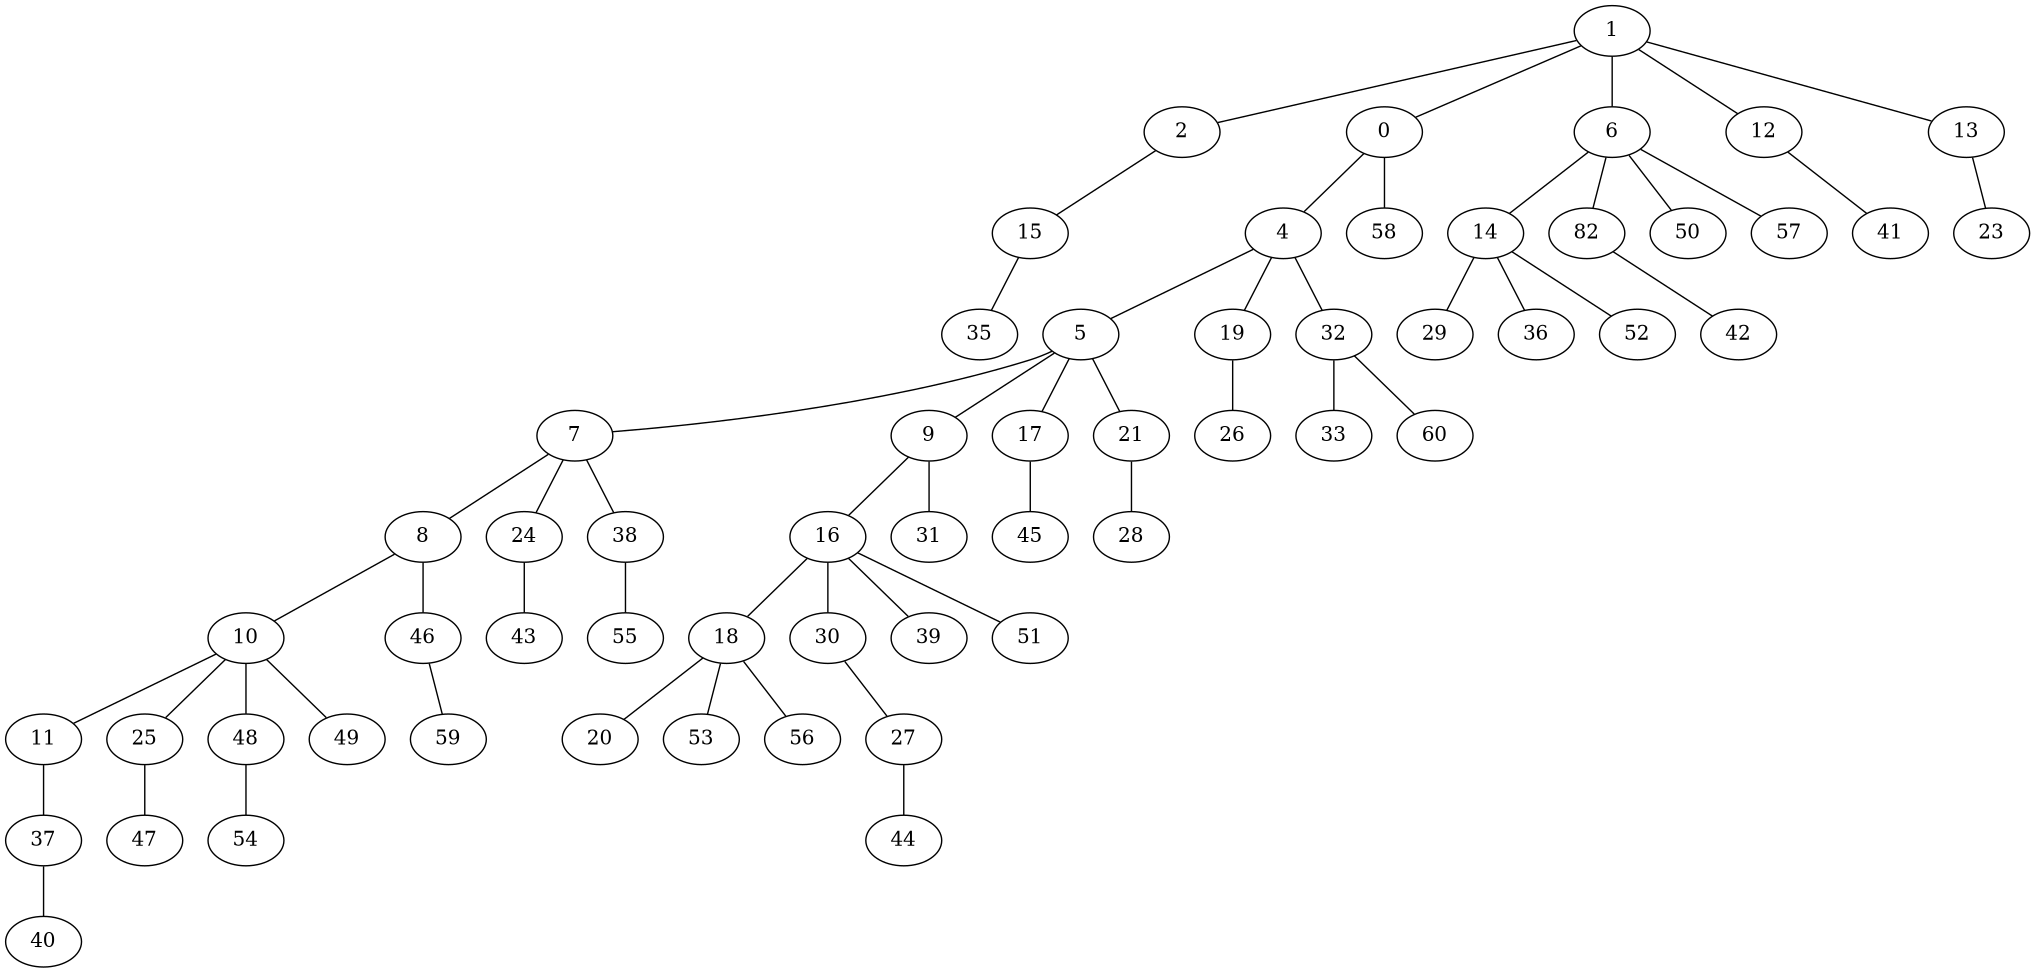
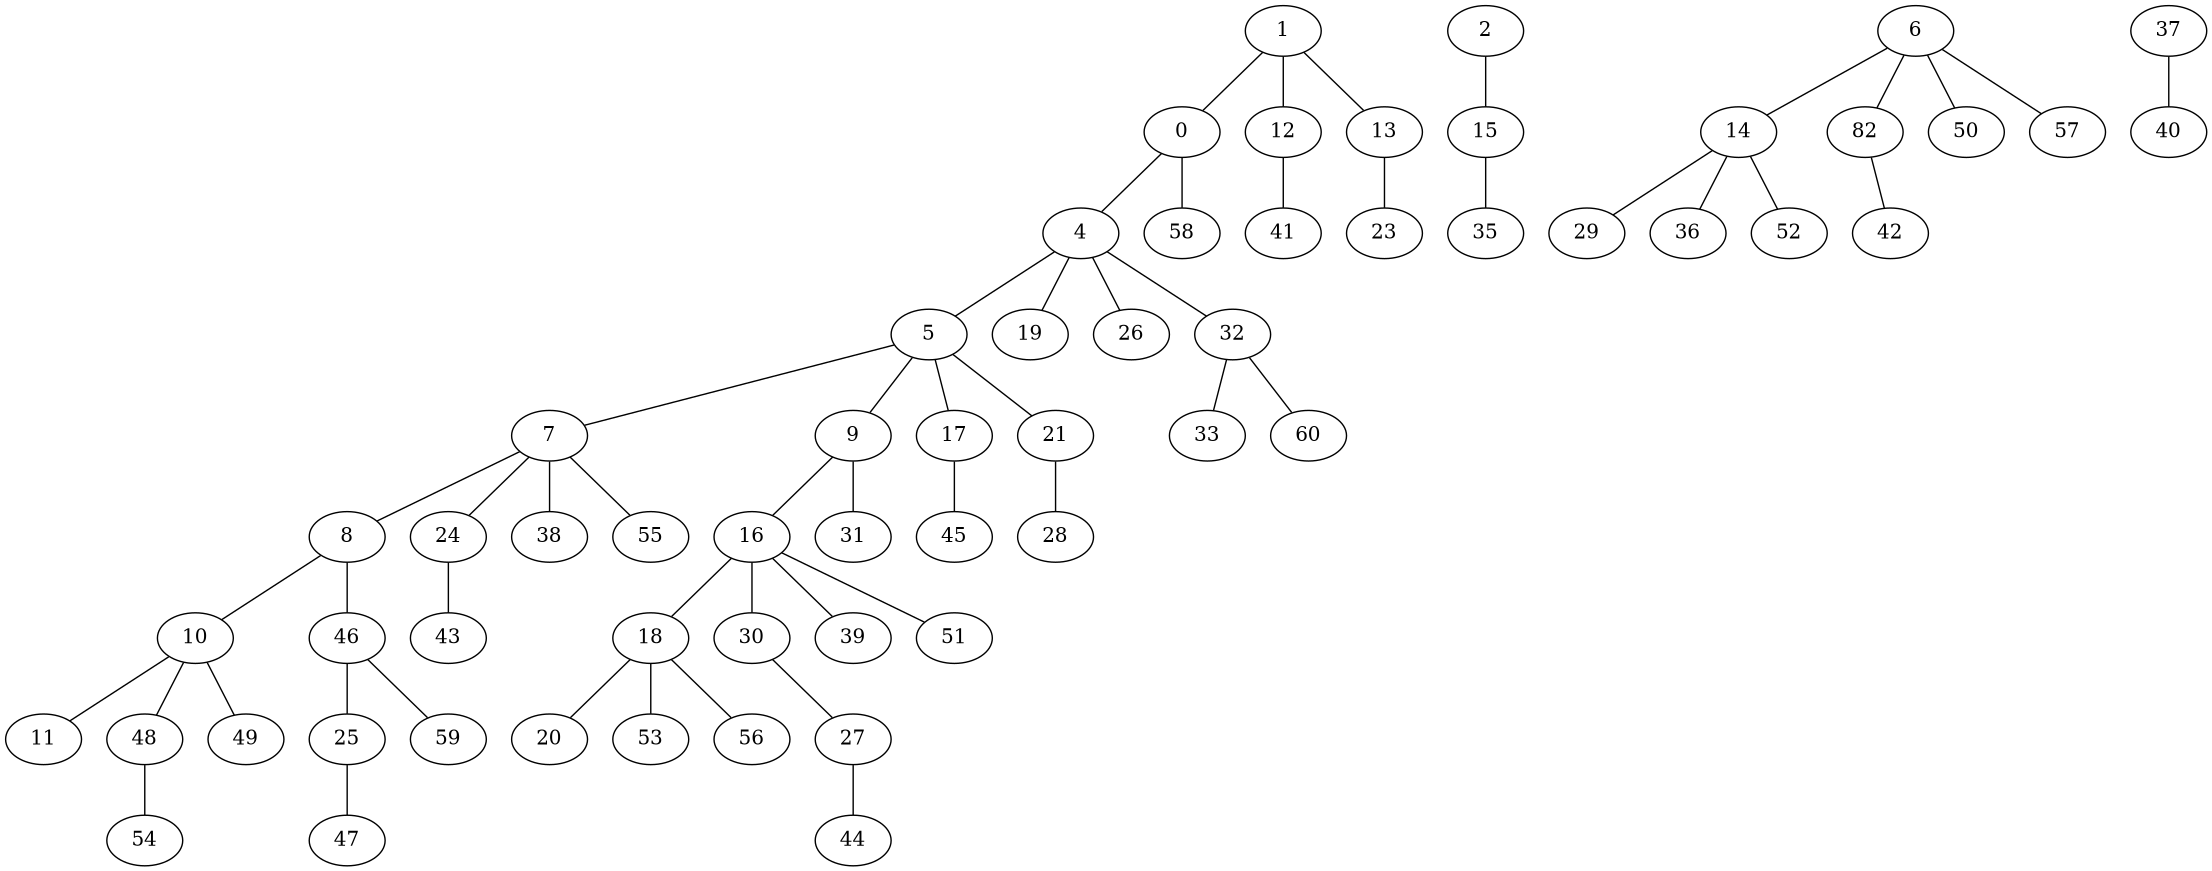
(1397, 82) -> none
(1612, 82) -> none
(1233, 385) -> (1106, 284)
(625, 588) -> (600, 486)
(196, 689) -> (347, 689)
(44, 790) -> none
